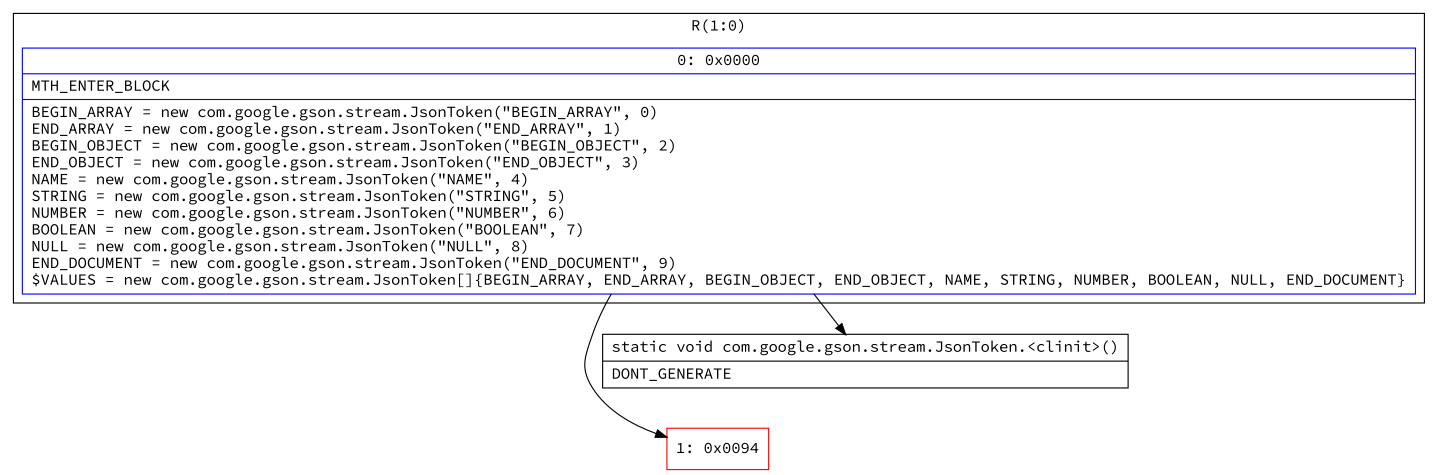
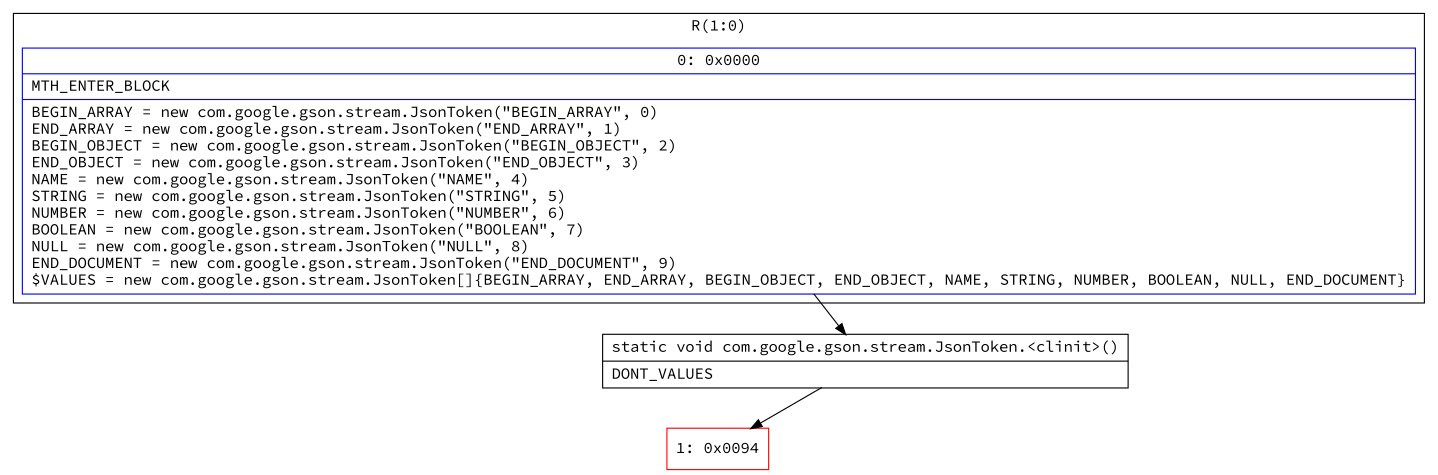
(672, 374) -> (662, 374)
(588, 379) -> (791, 405)
